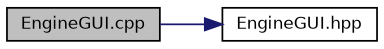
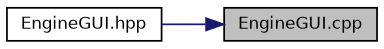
(182, 24) -> (184, 24)
